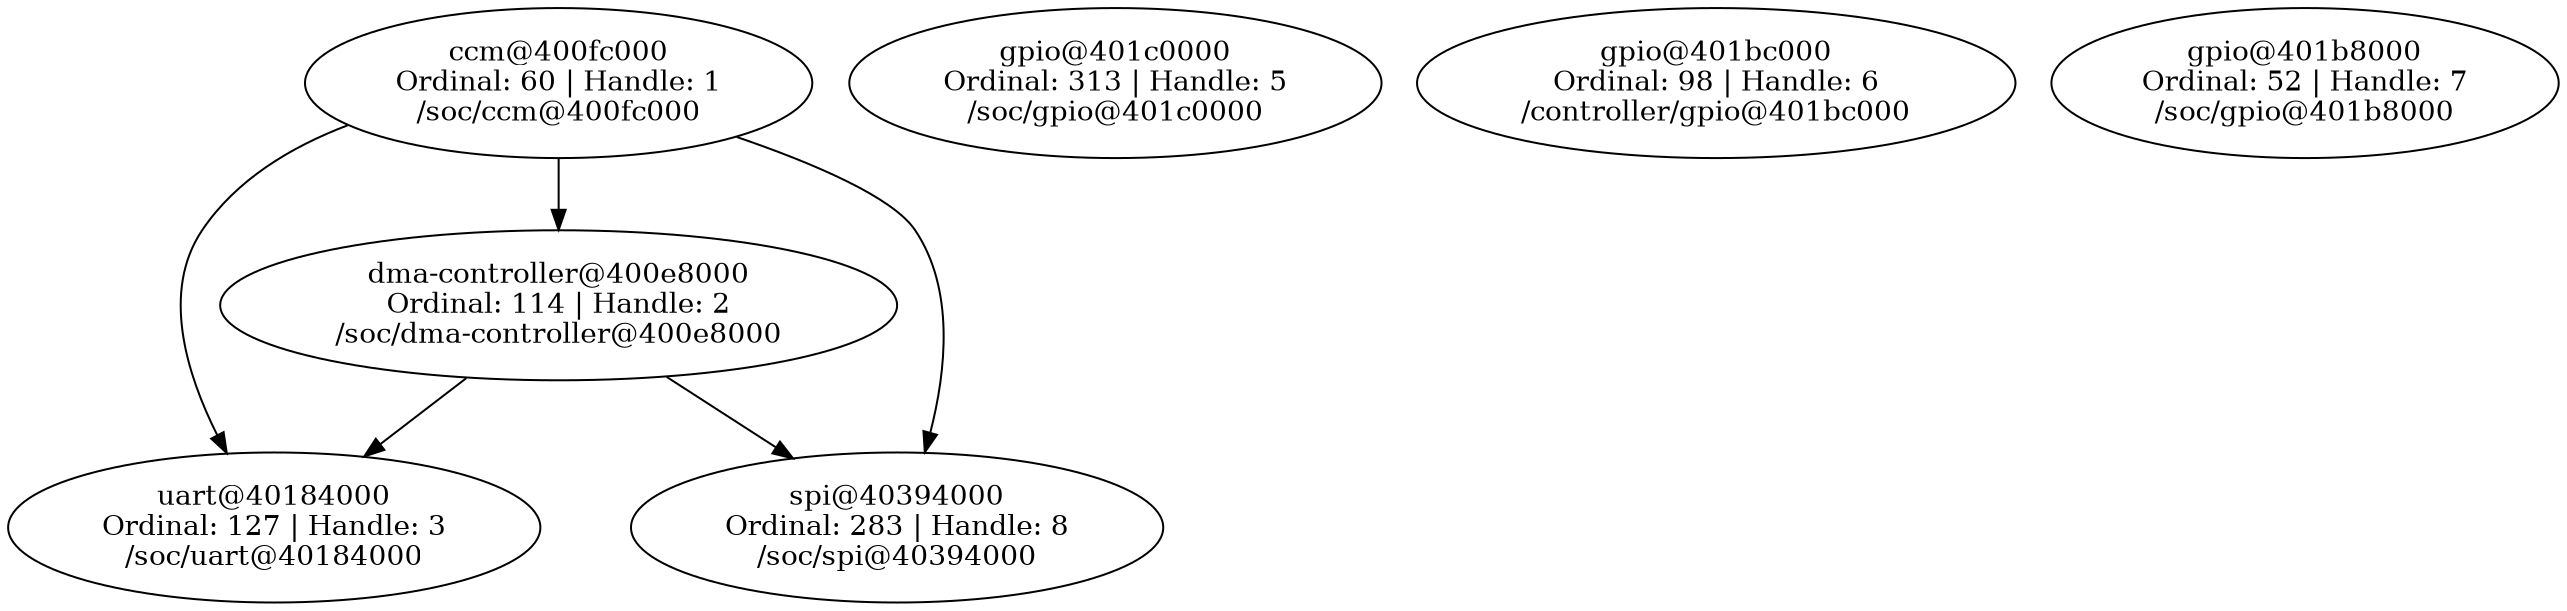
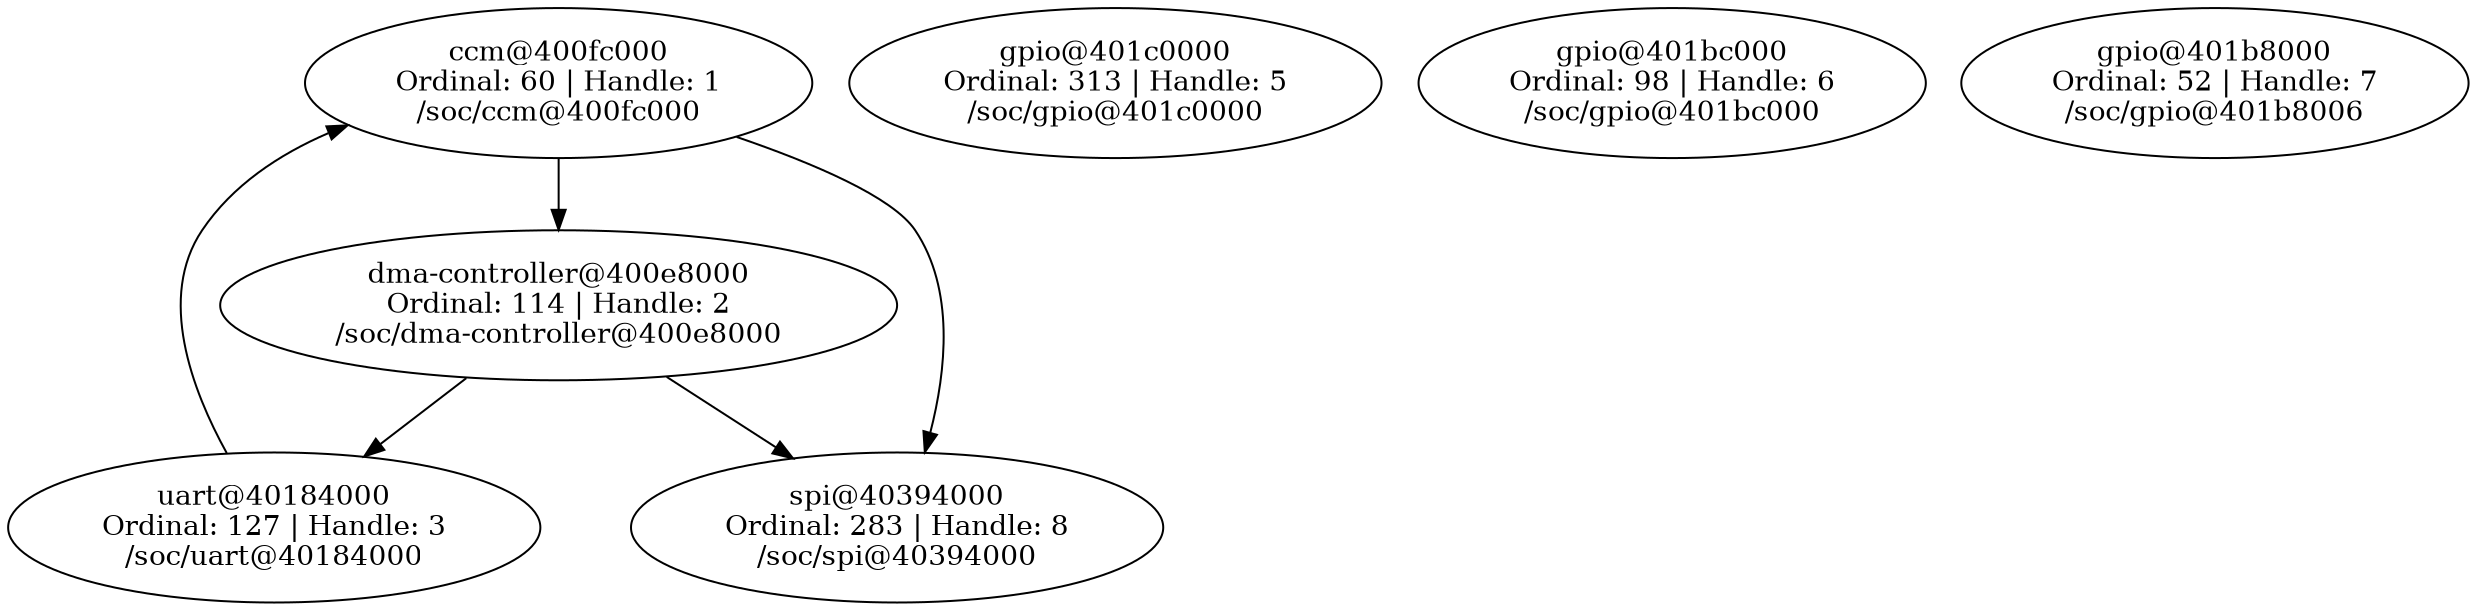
(1716, 83) -> (1672, 83)
(2305, 83) -> (2215, 83)
(194, 245) -> (187, 264)
